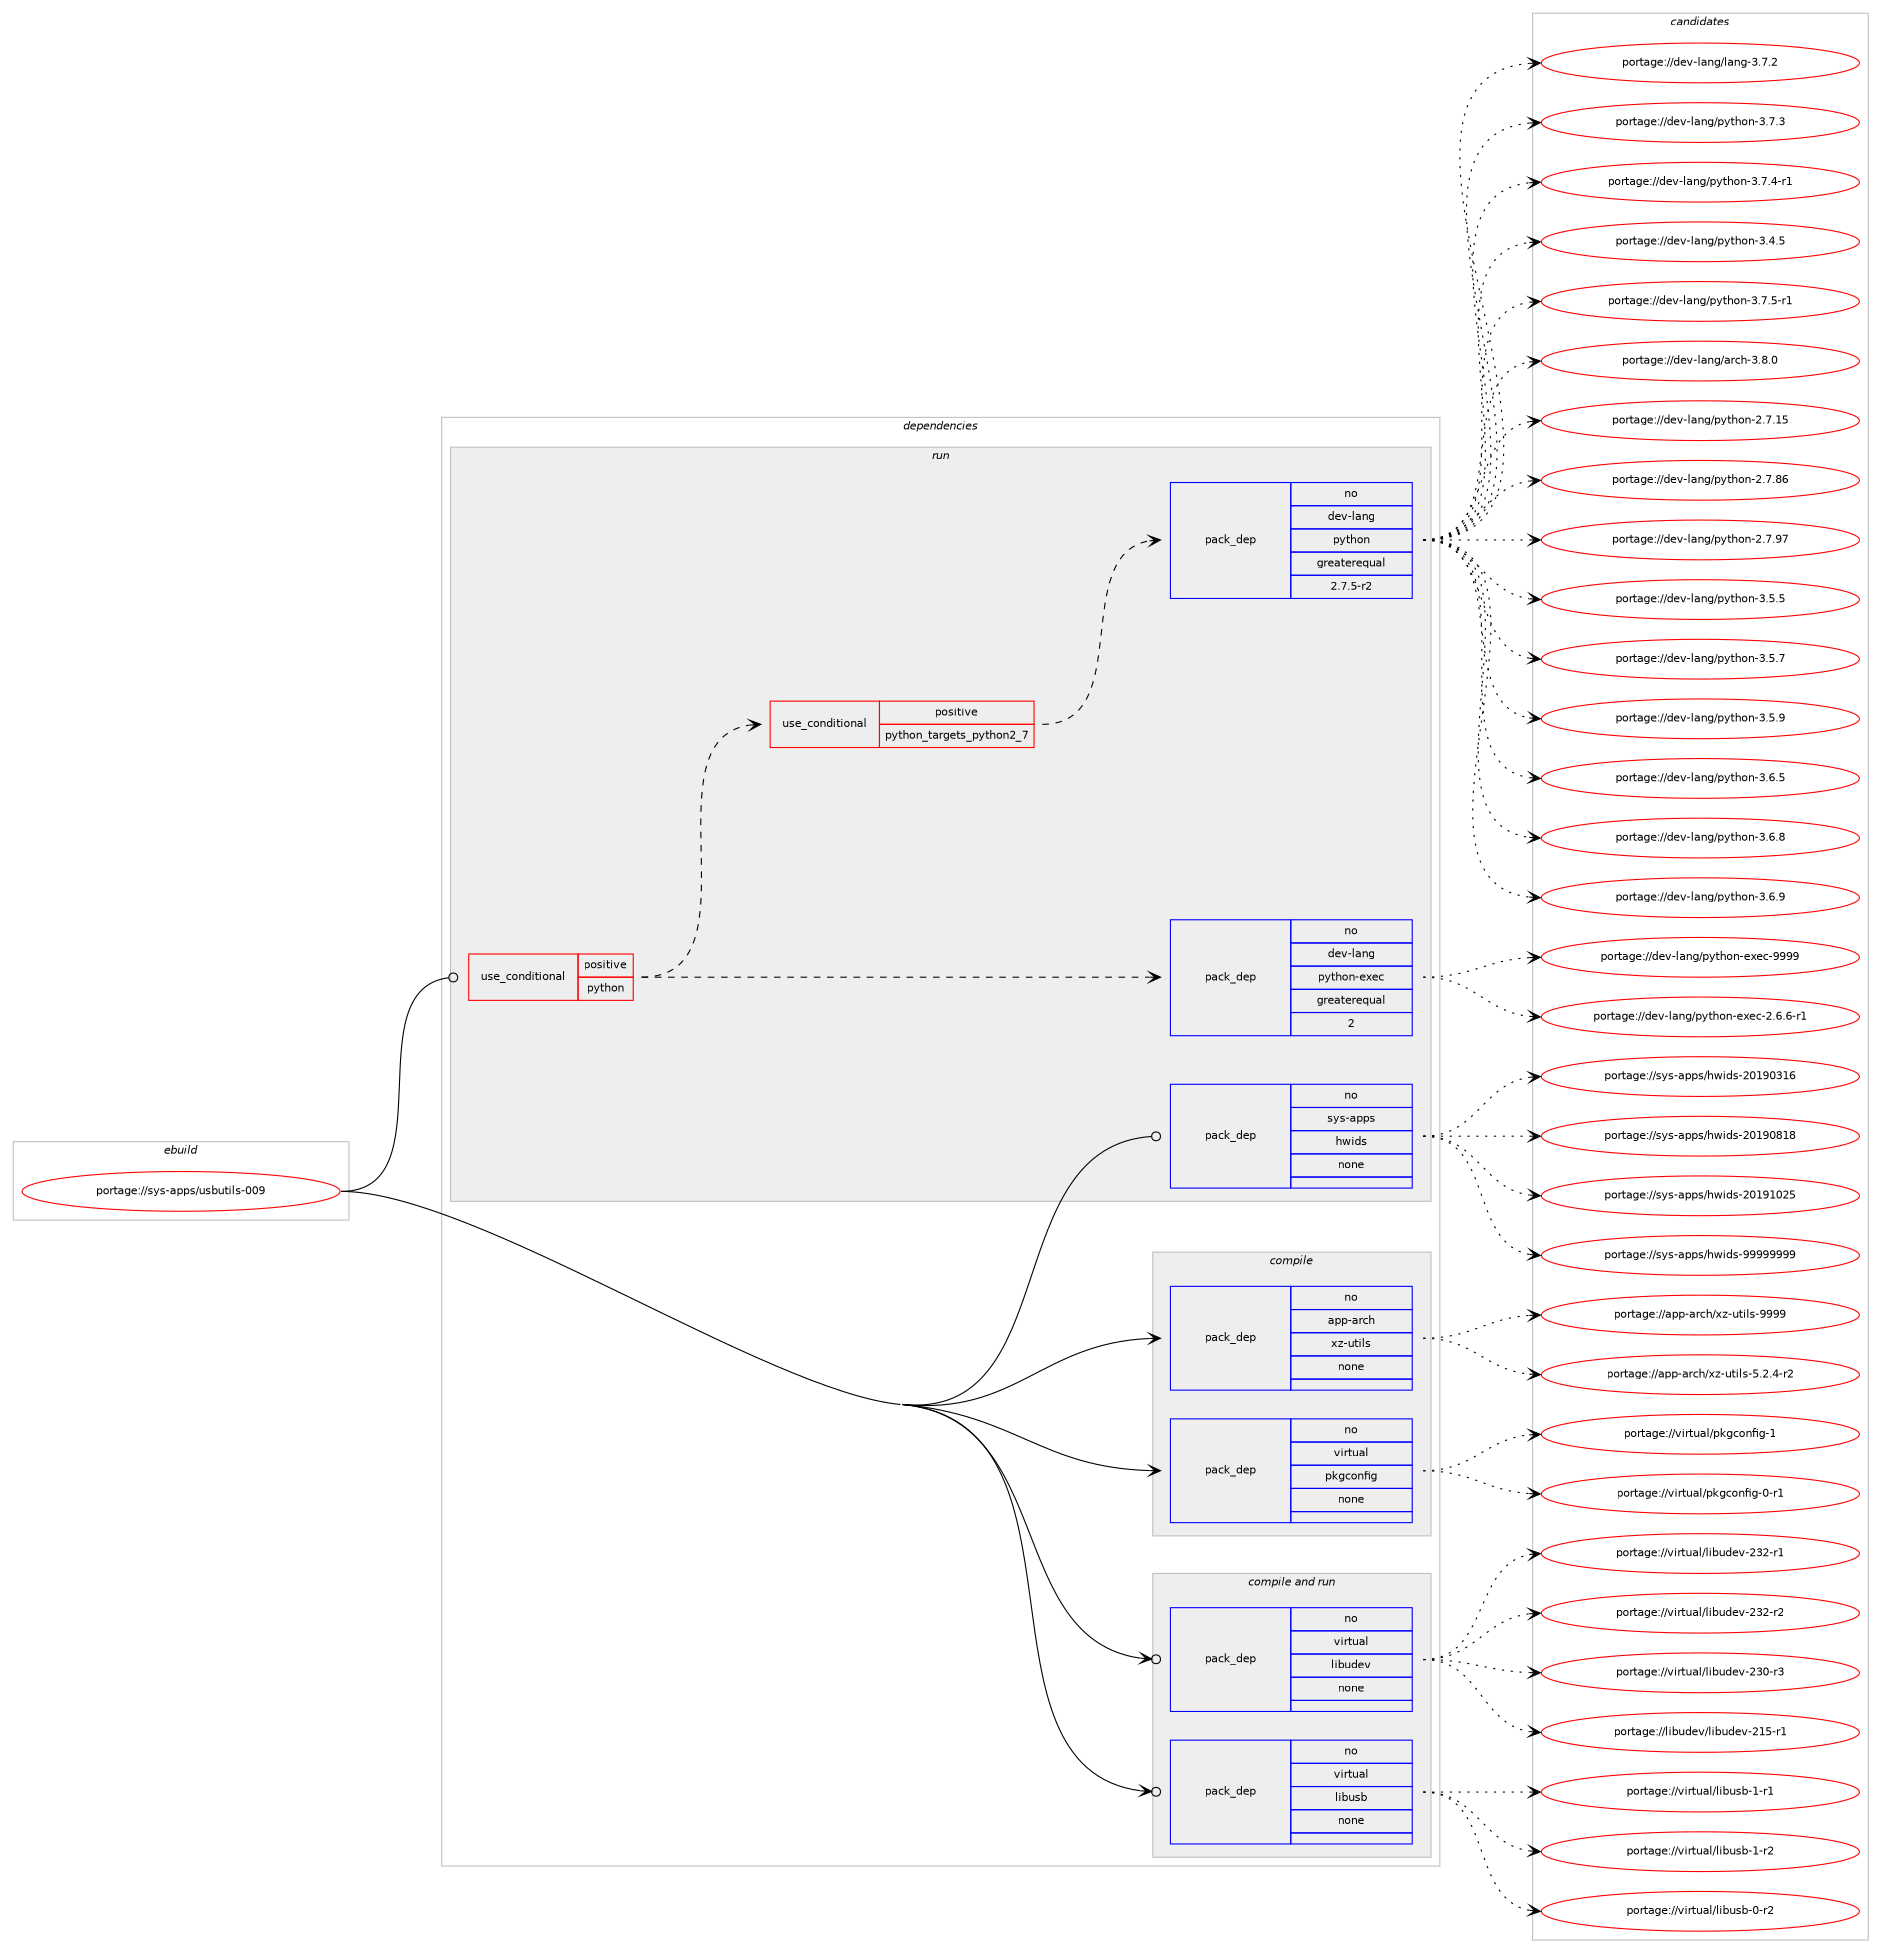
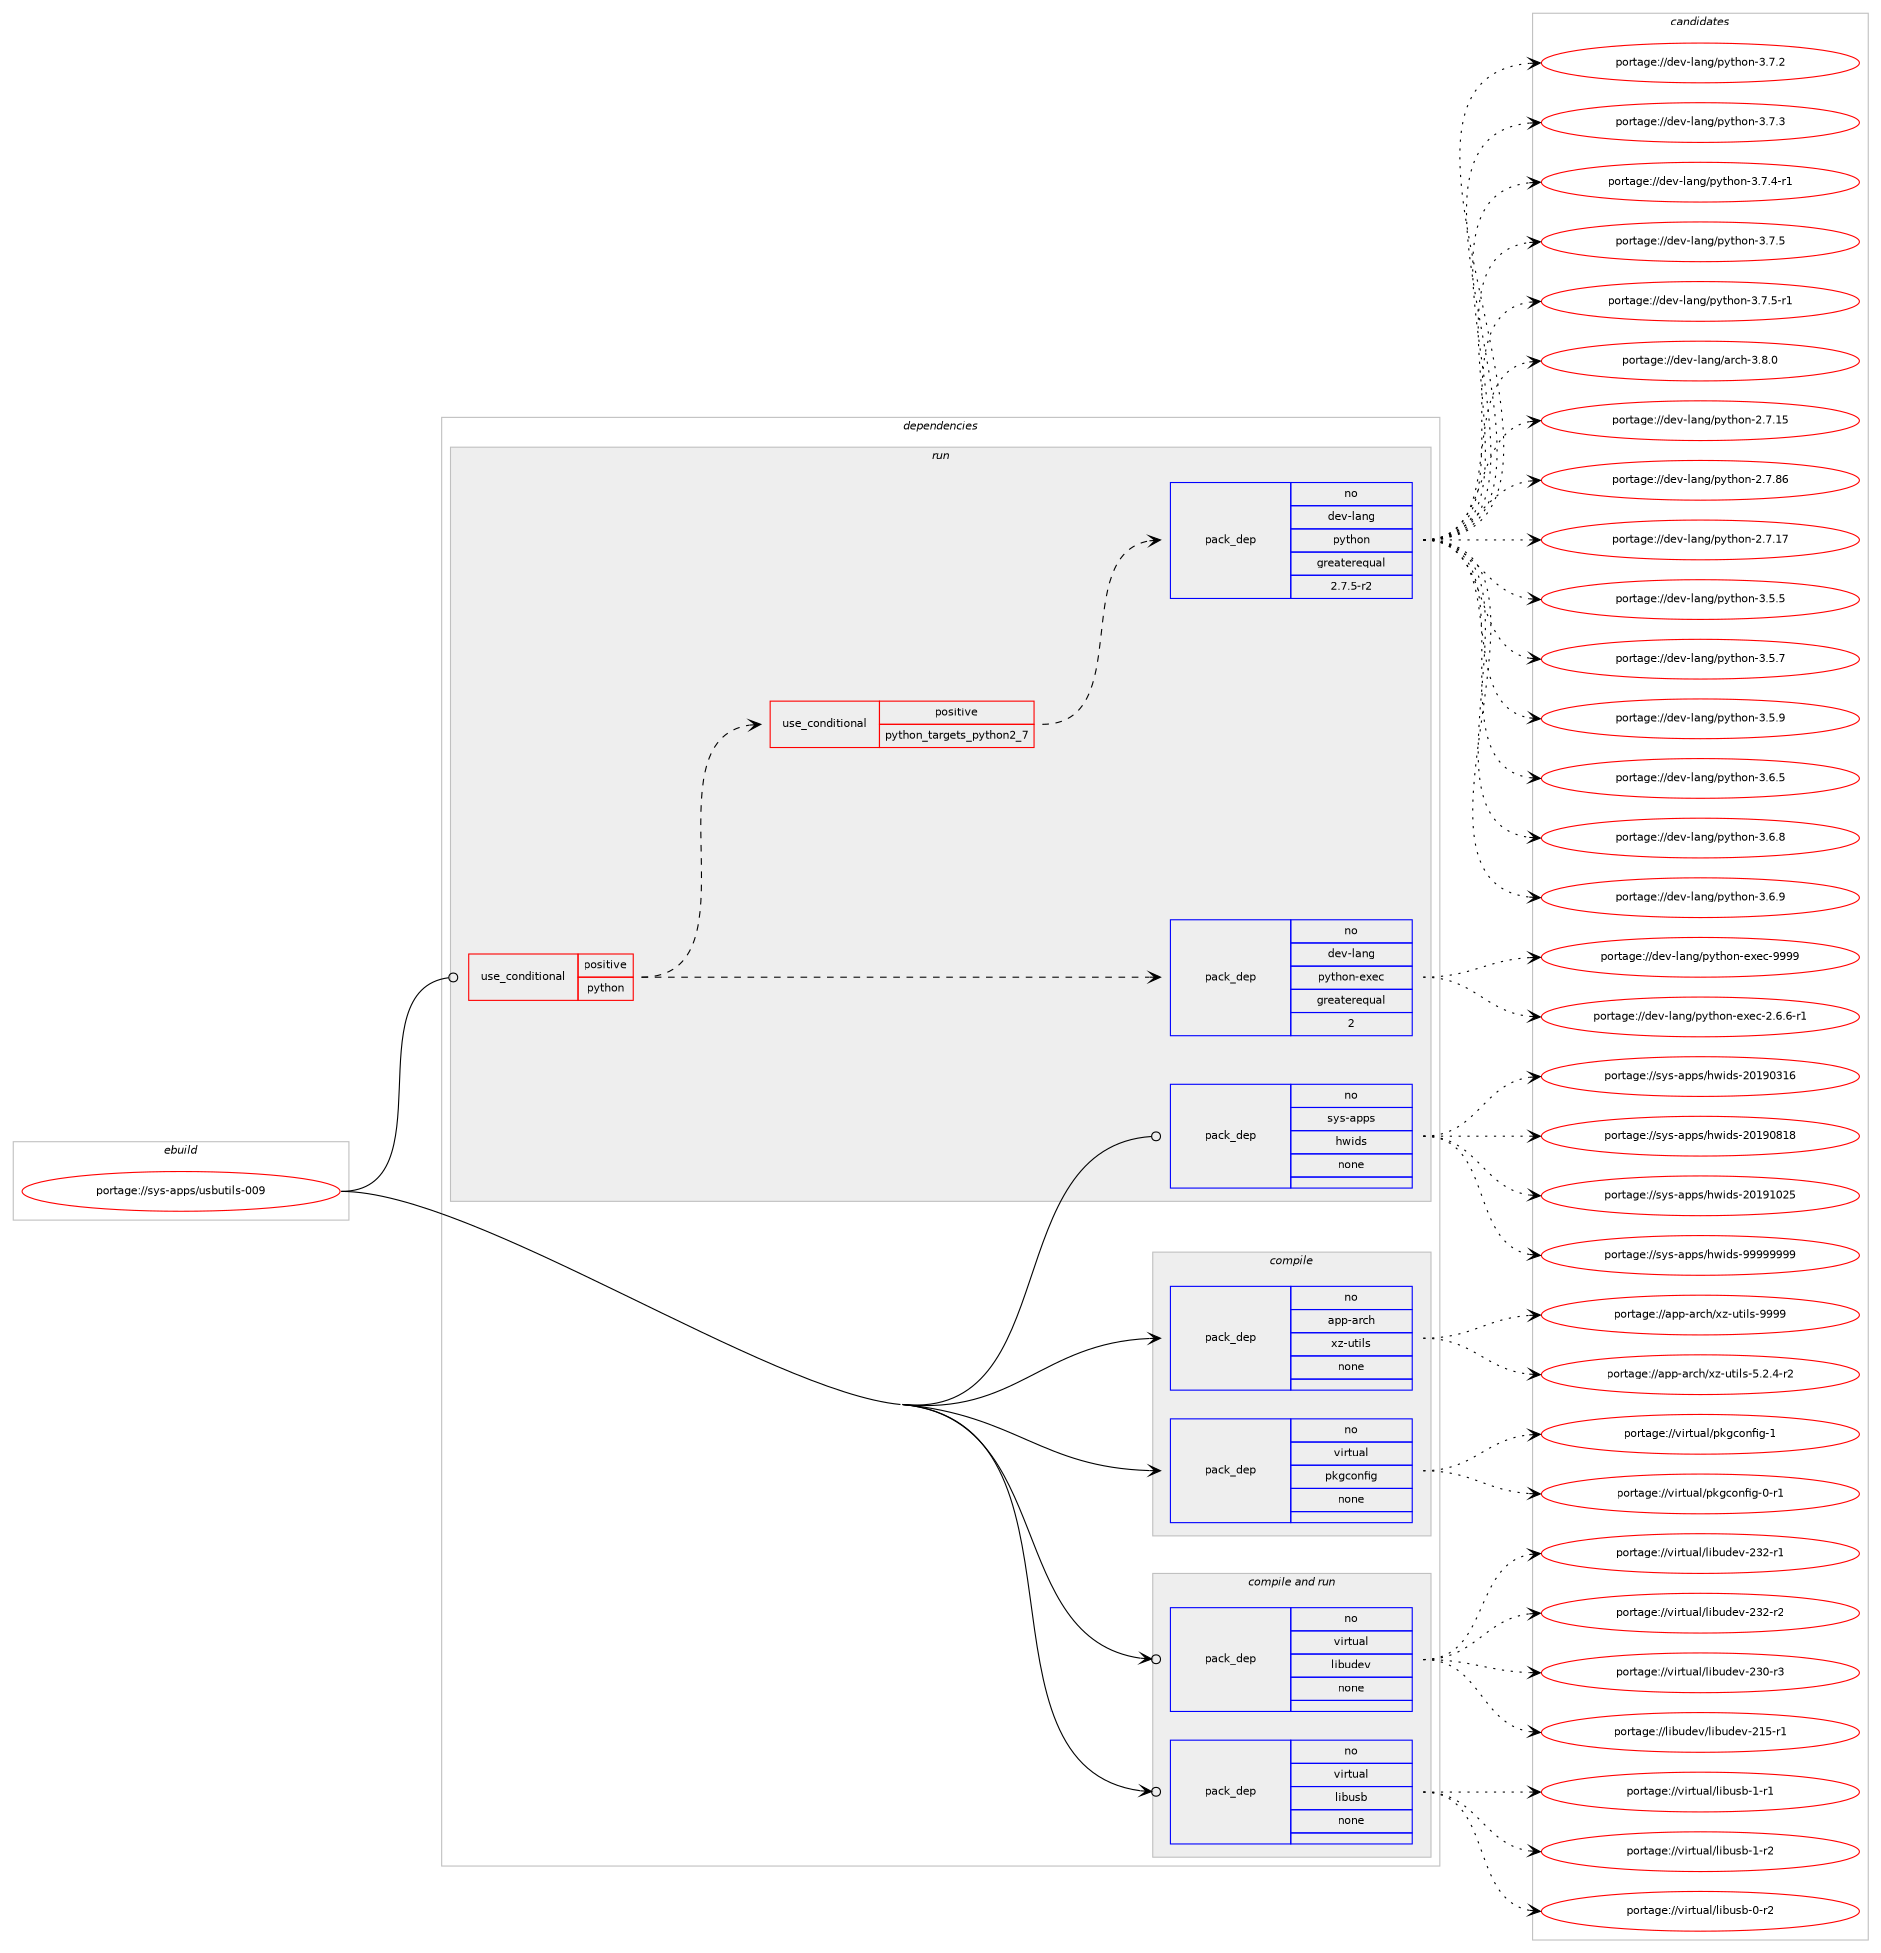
(1700, 63) -> (1700, 63)
(1700, 242) -> (1700, 242)
(1700, 540) -> (1700, 540)
